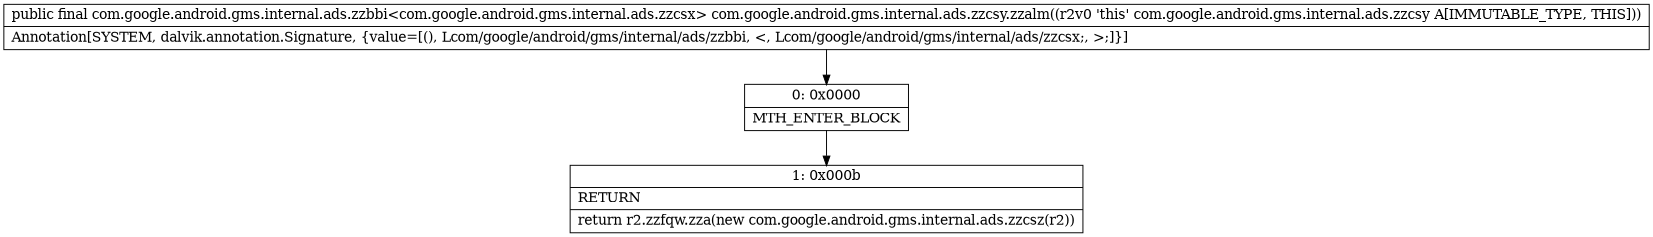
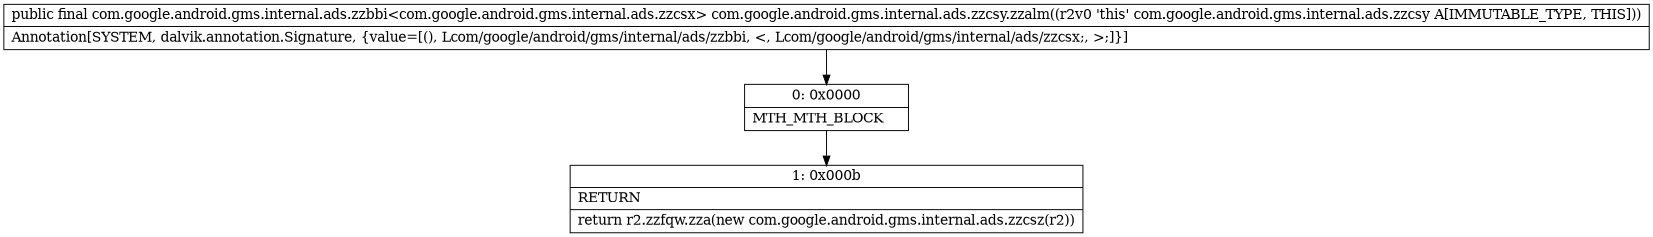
(827, 119) -> (818, 119)
